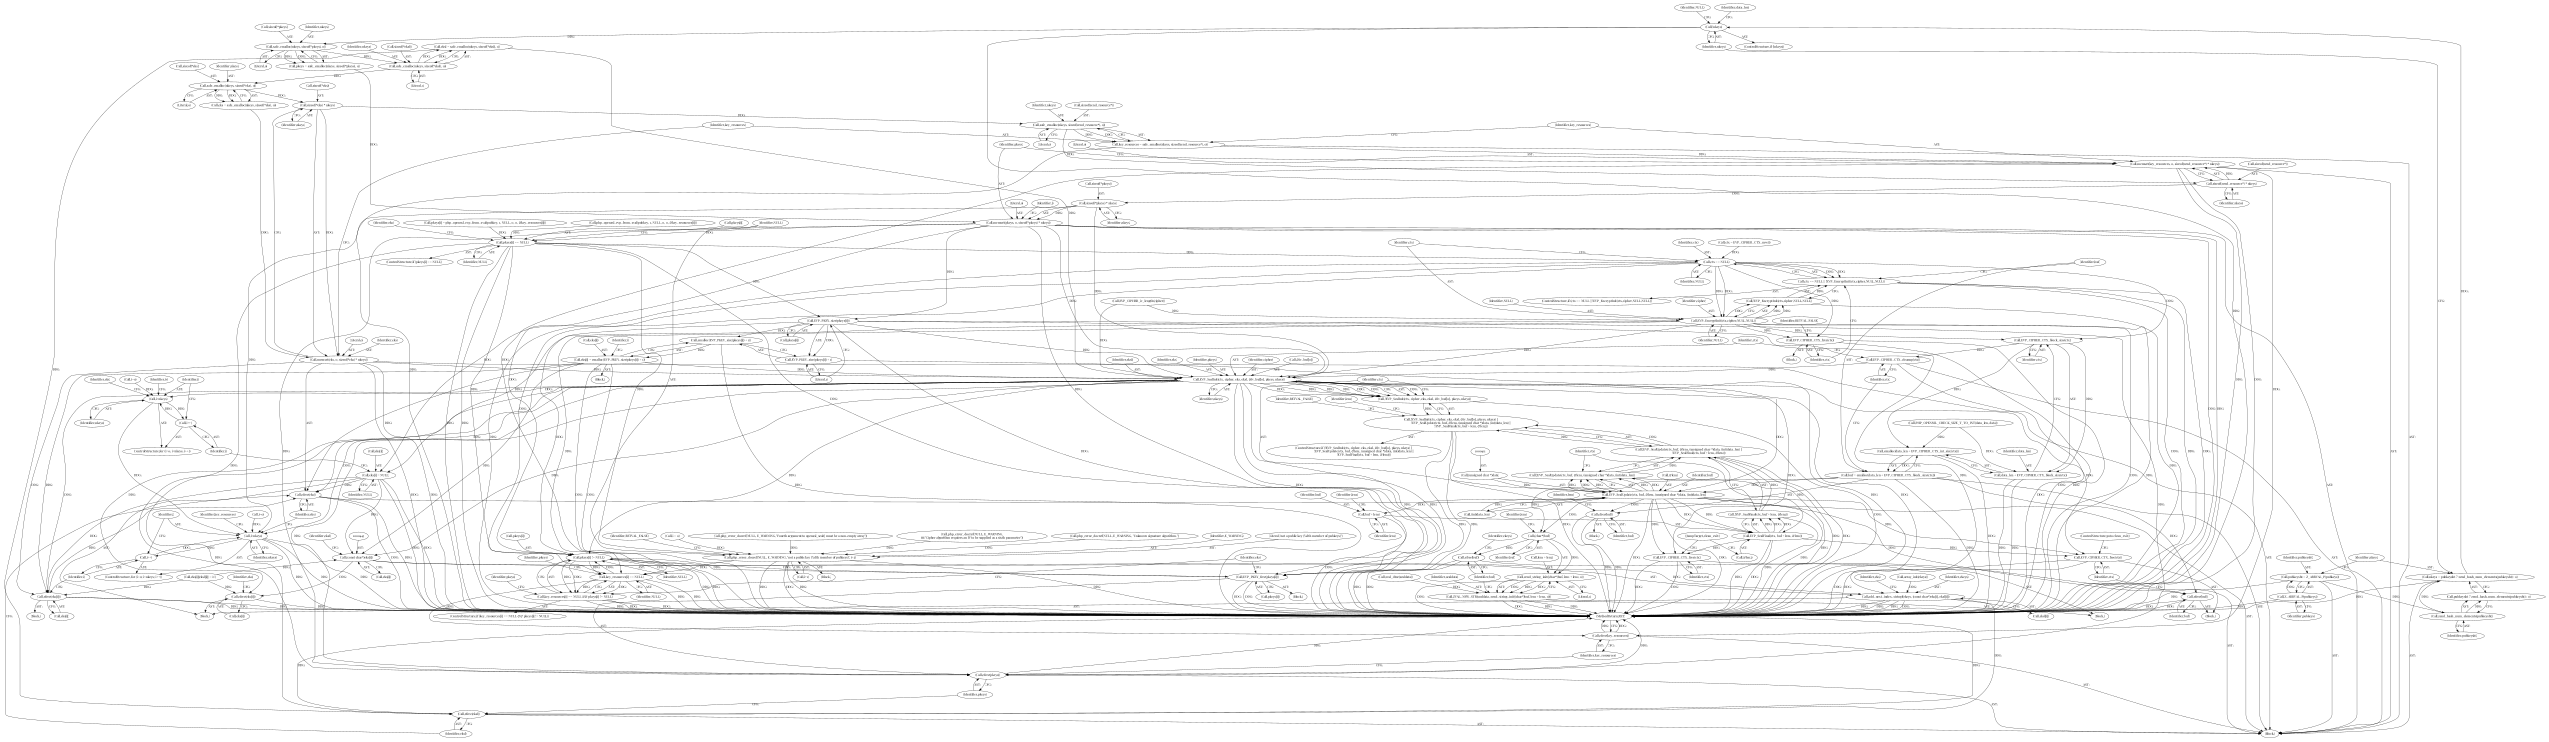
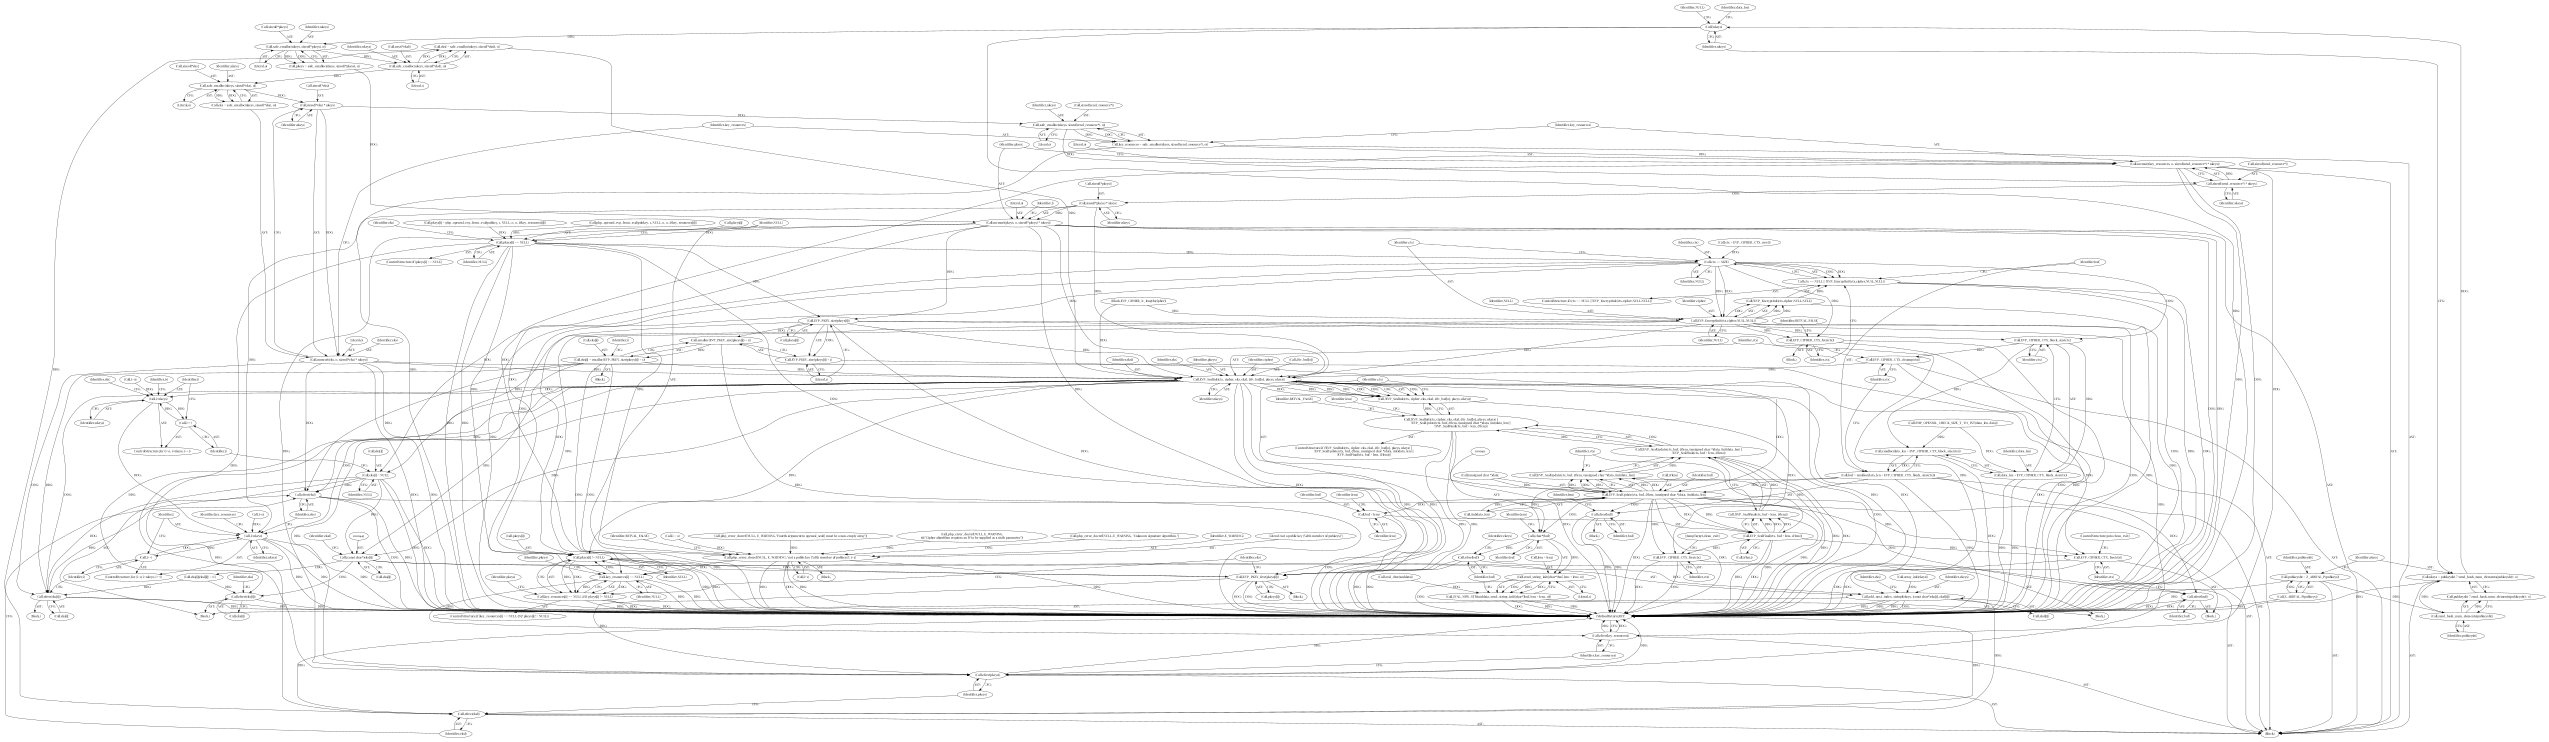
(399, 47) -> (399, 47)
(1764, 47) -> none
(265, 233) -> (265, 233)
(1717, 262) -> (1717, 262)
(1825, 294) -> none
(1139, 301) -> (1139, 301)
(1752, 311) -> (1752, 311)
(310, 423) -> (310, 423)
(1918, 451) -> (1918, 451)
(1480, 462) -> (1482, 498)
(1723, 547) -> (1755, 545)
(278, 567) -> (280, 570)
(592, 569) -> none
(1444, 577) -> none
(2301, 616) -> none
(604, 626) -> (604, 626)
